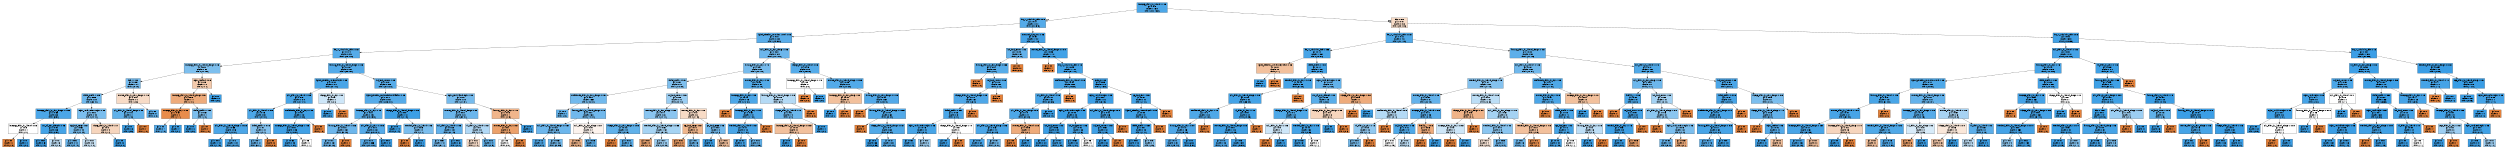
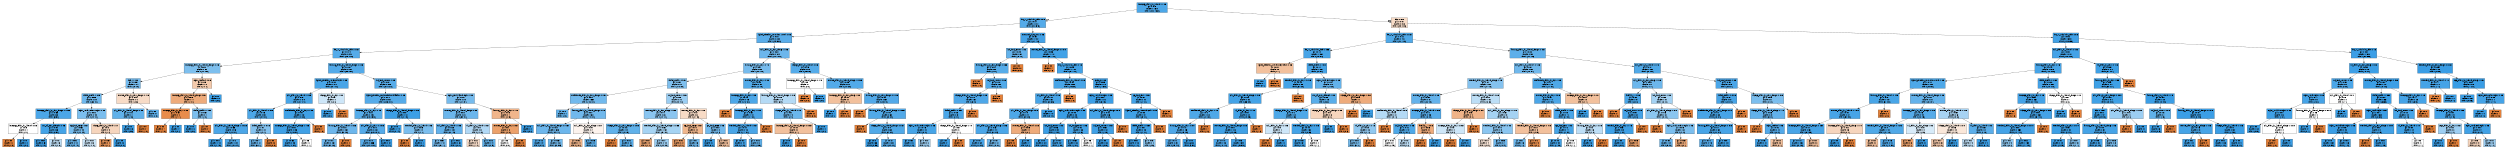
(160, 129) -> (160, 129)
none -> (105, 143)
(2403, 143) -> none
(2474, 143) -> (2474, 143)
